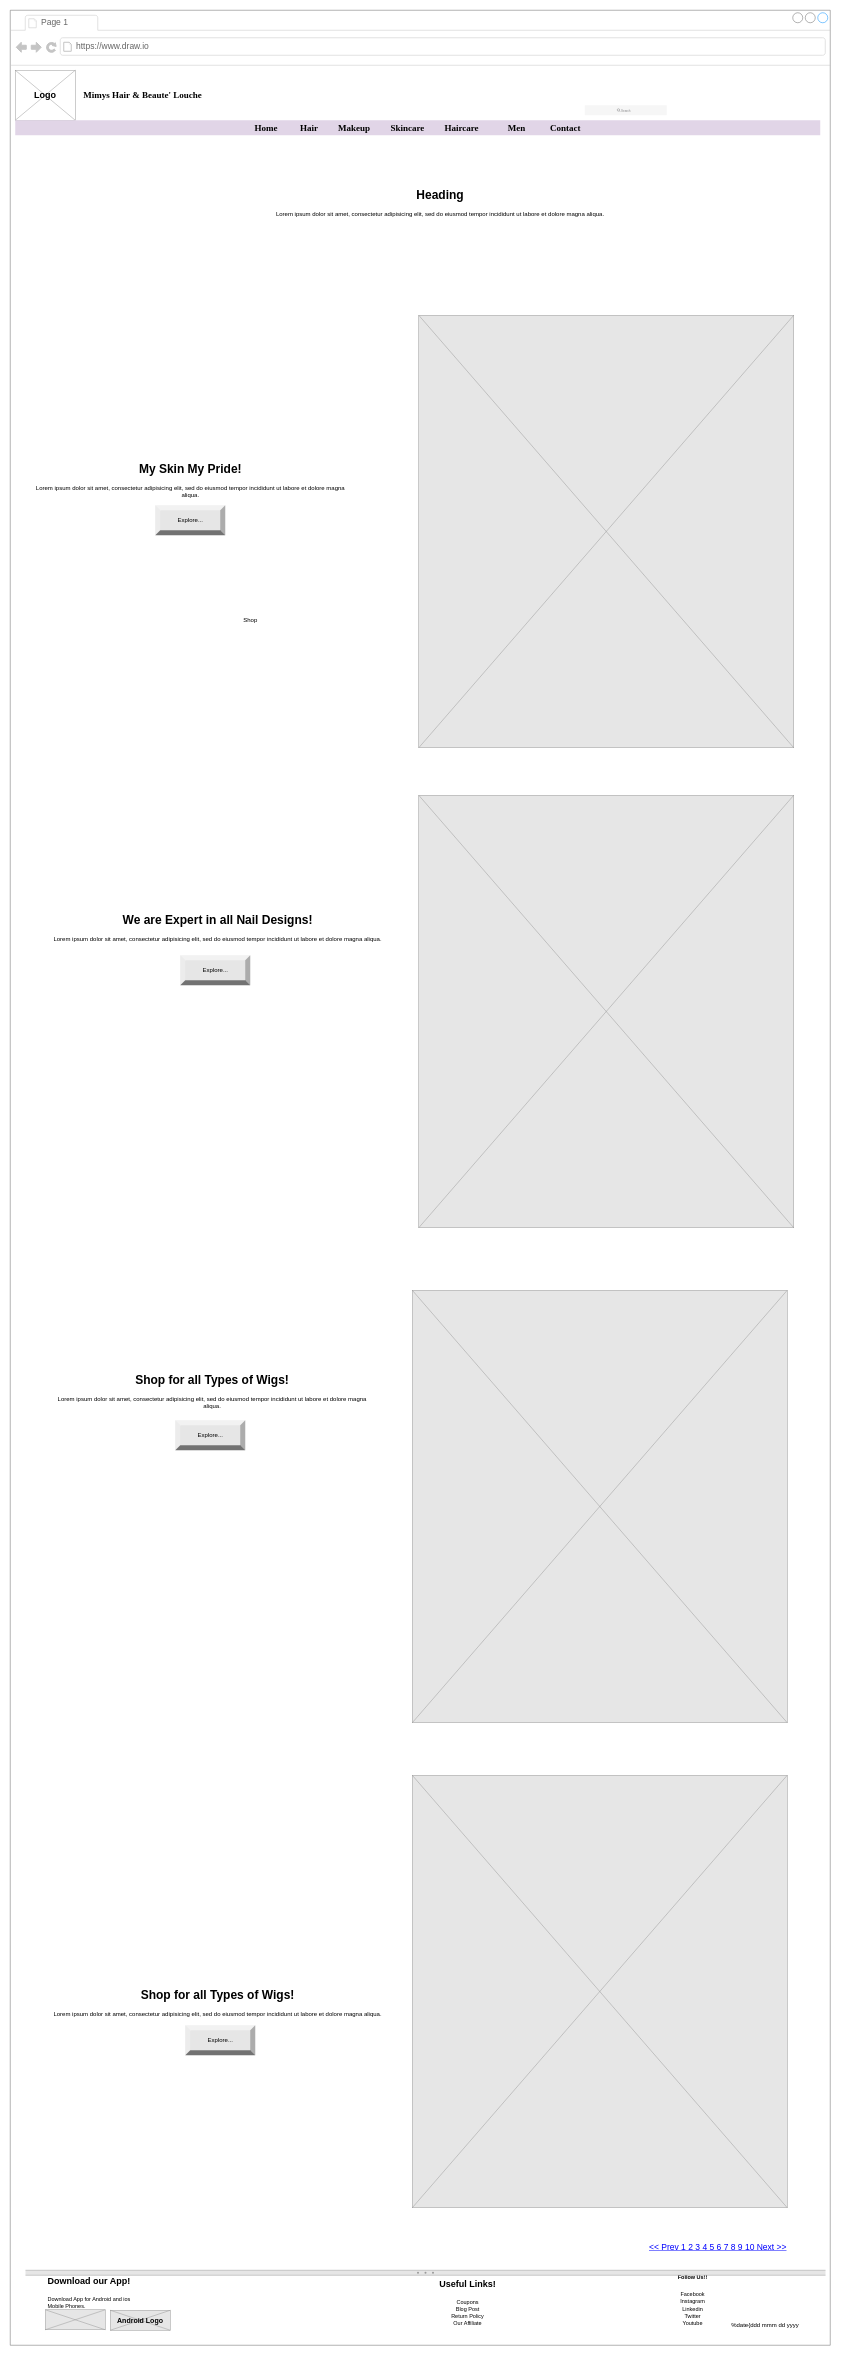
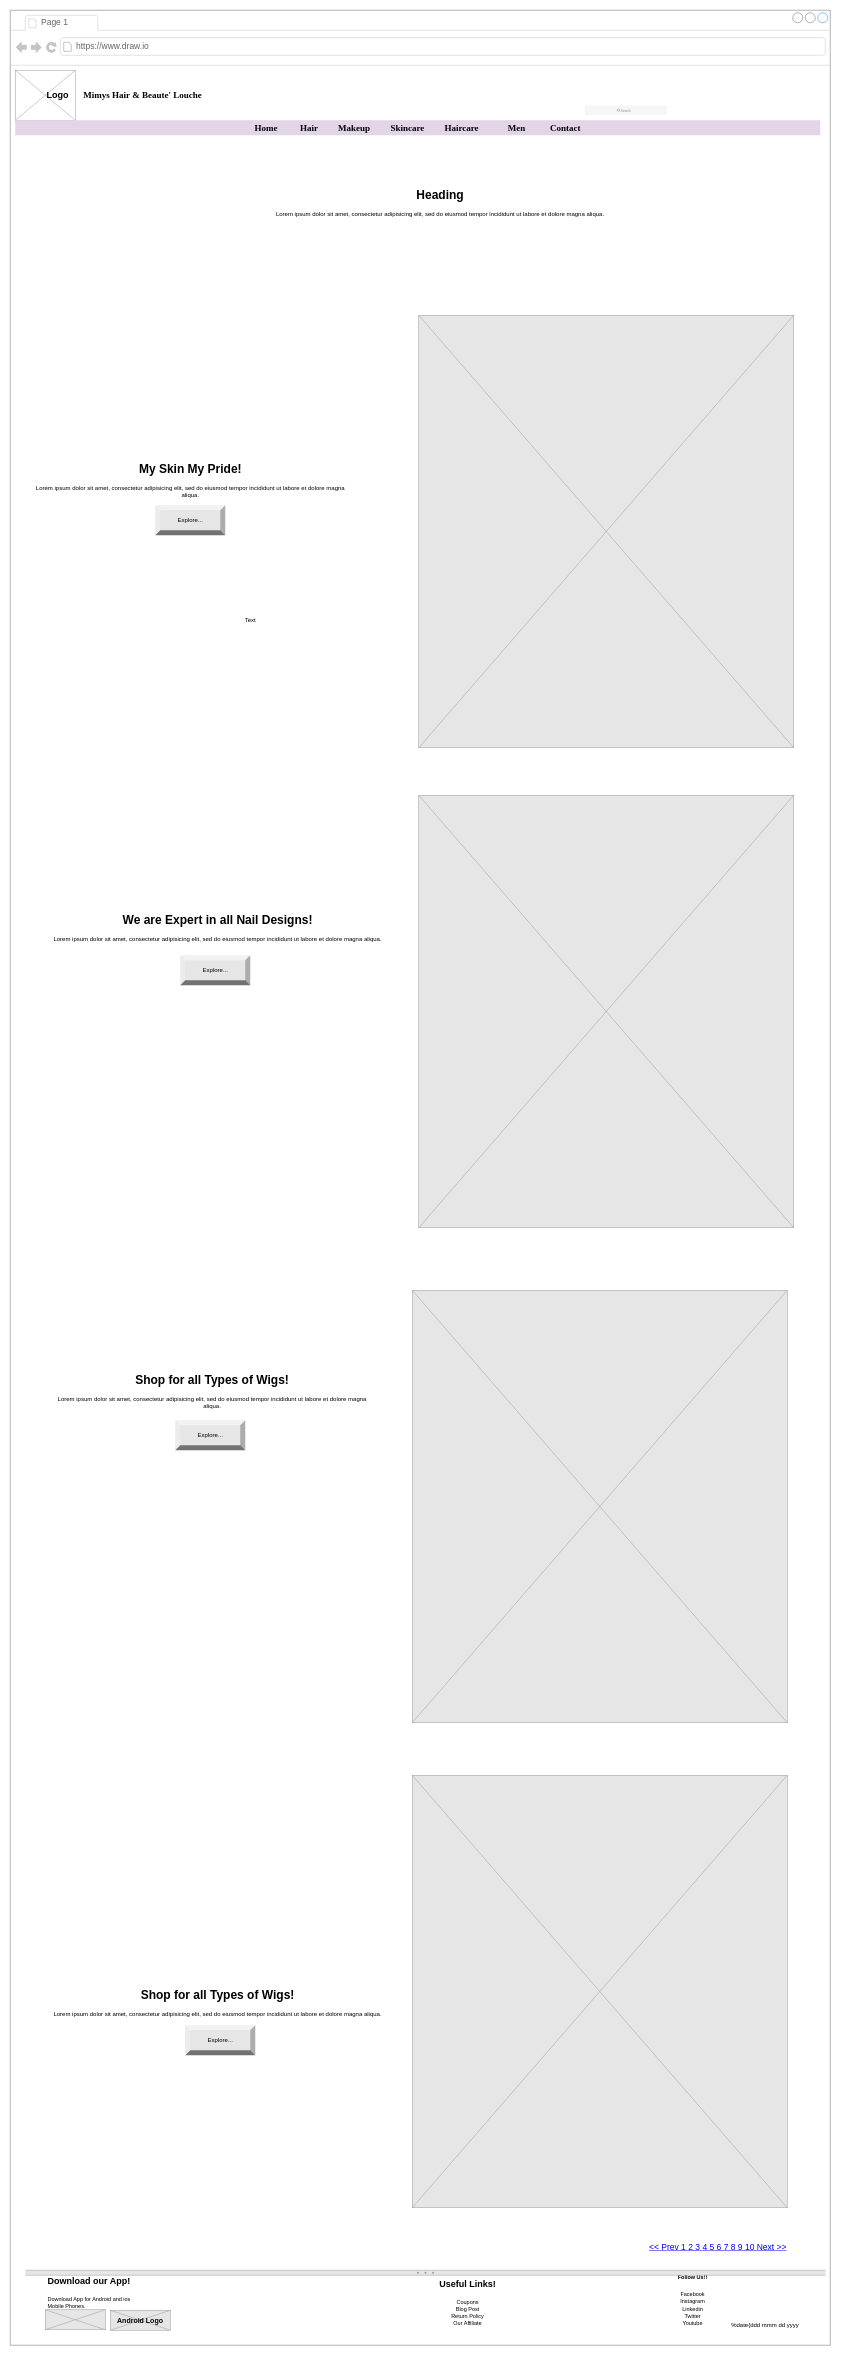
(45, 95) -> (58, 95)
(251, 620) -> (251, 620)
